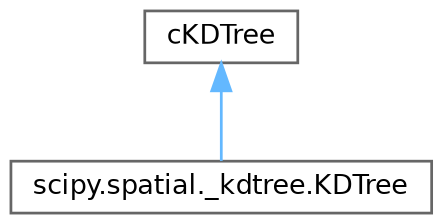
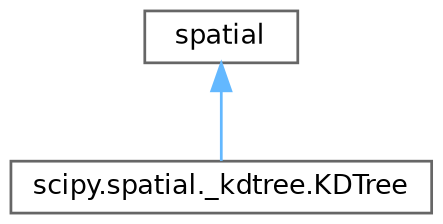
(221, 37) -> (221, 37)
